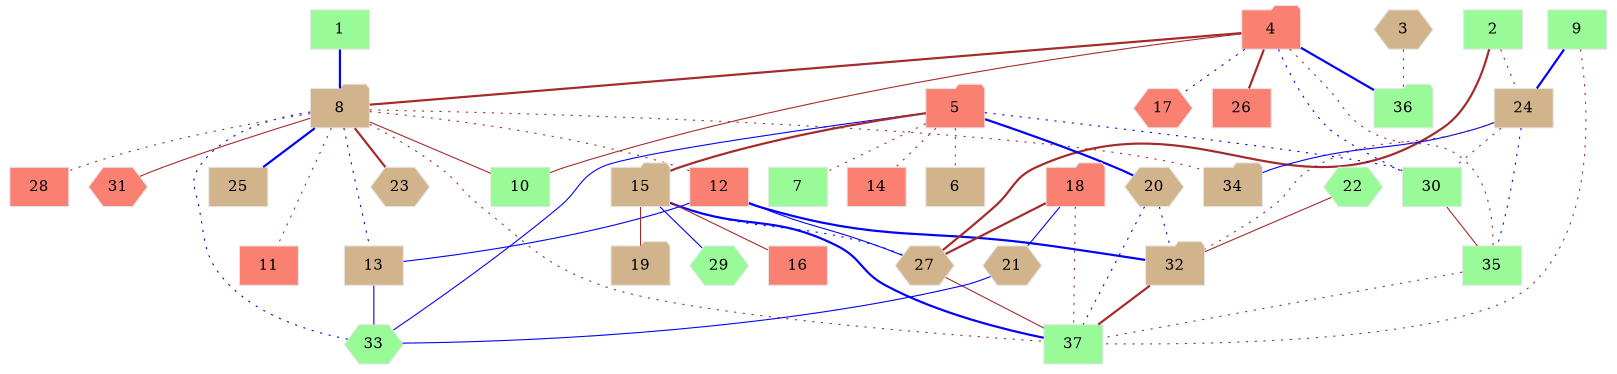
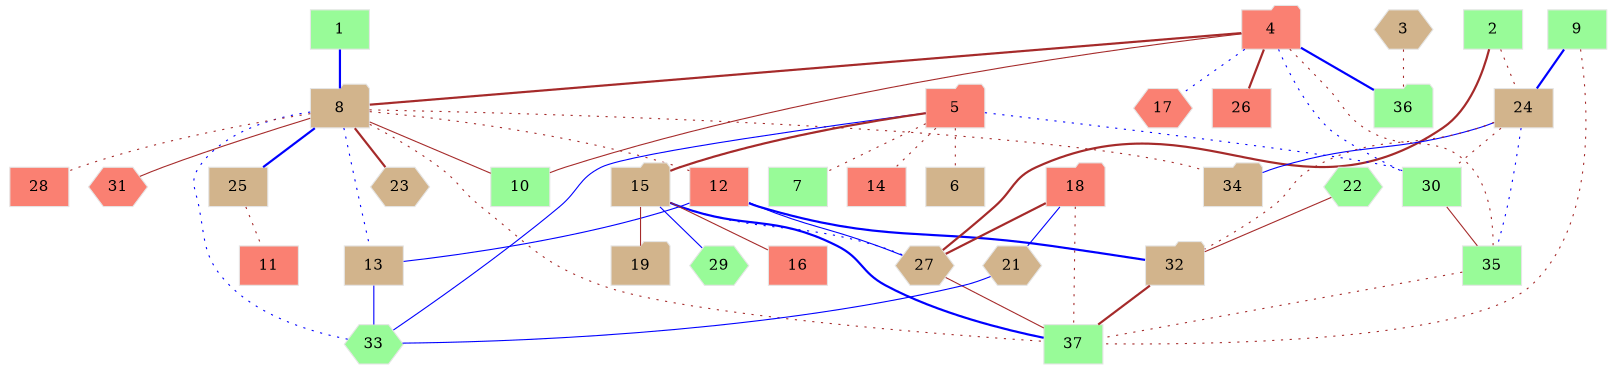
(304, 187) -> (254, 226)
(1154, 187) -> none
